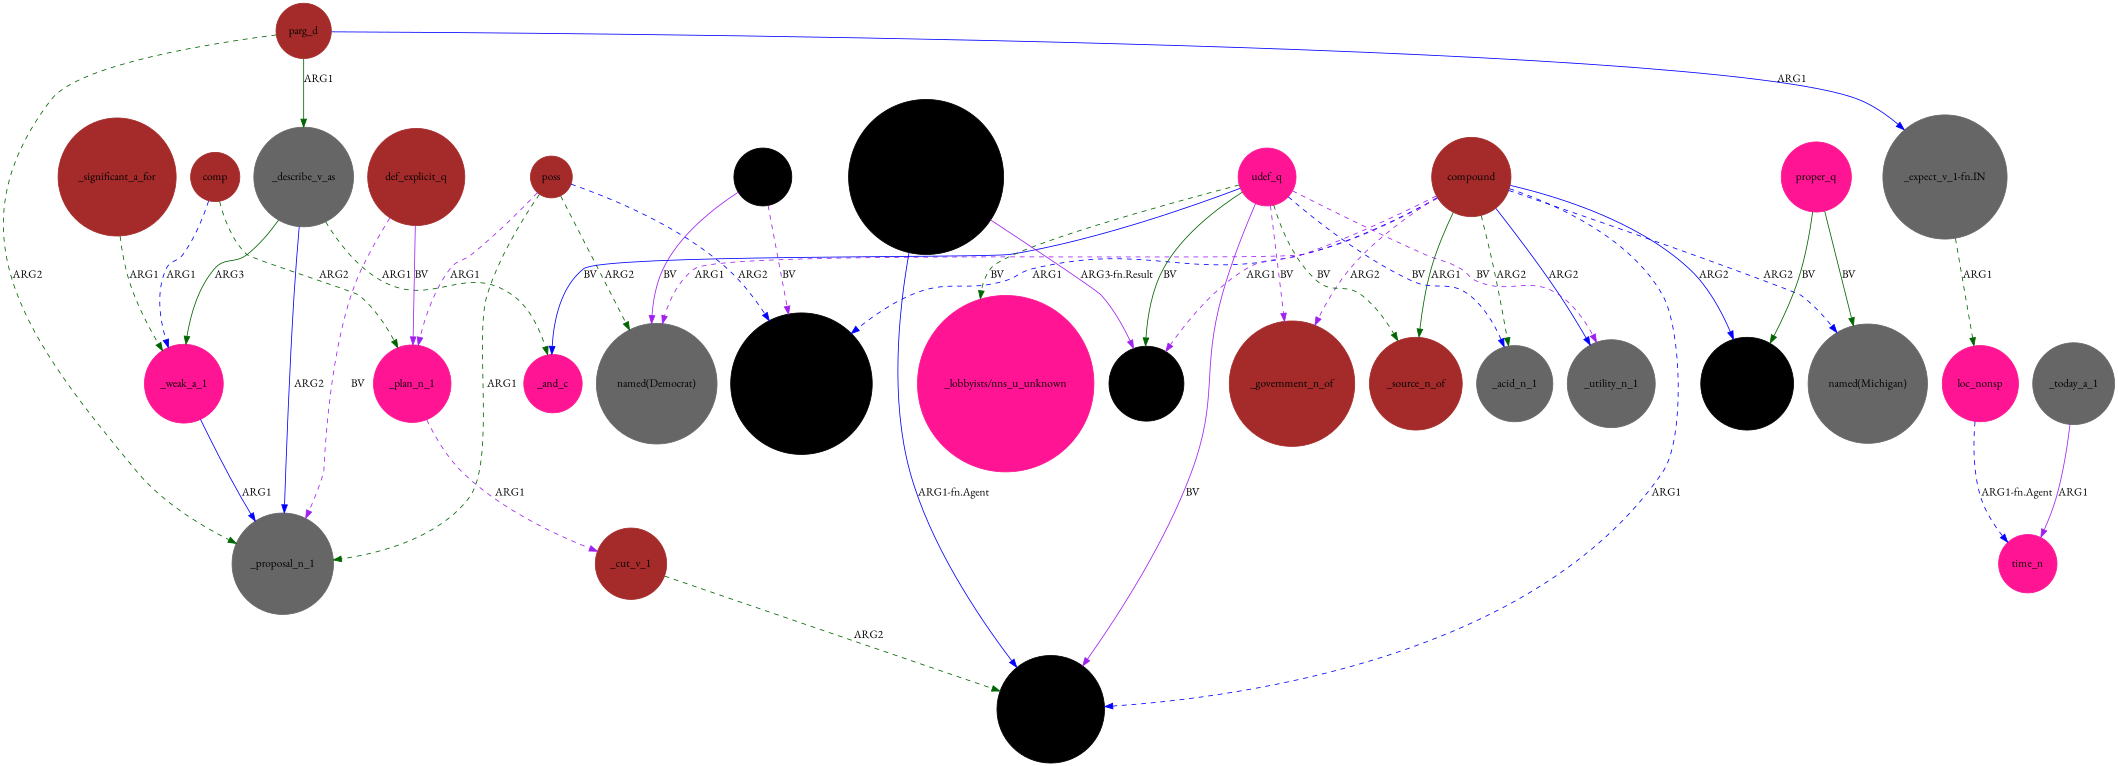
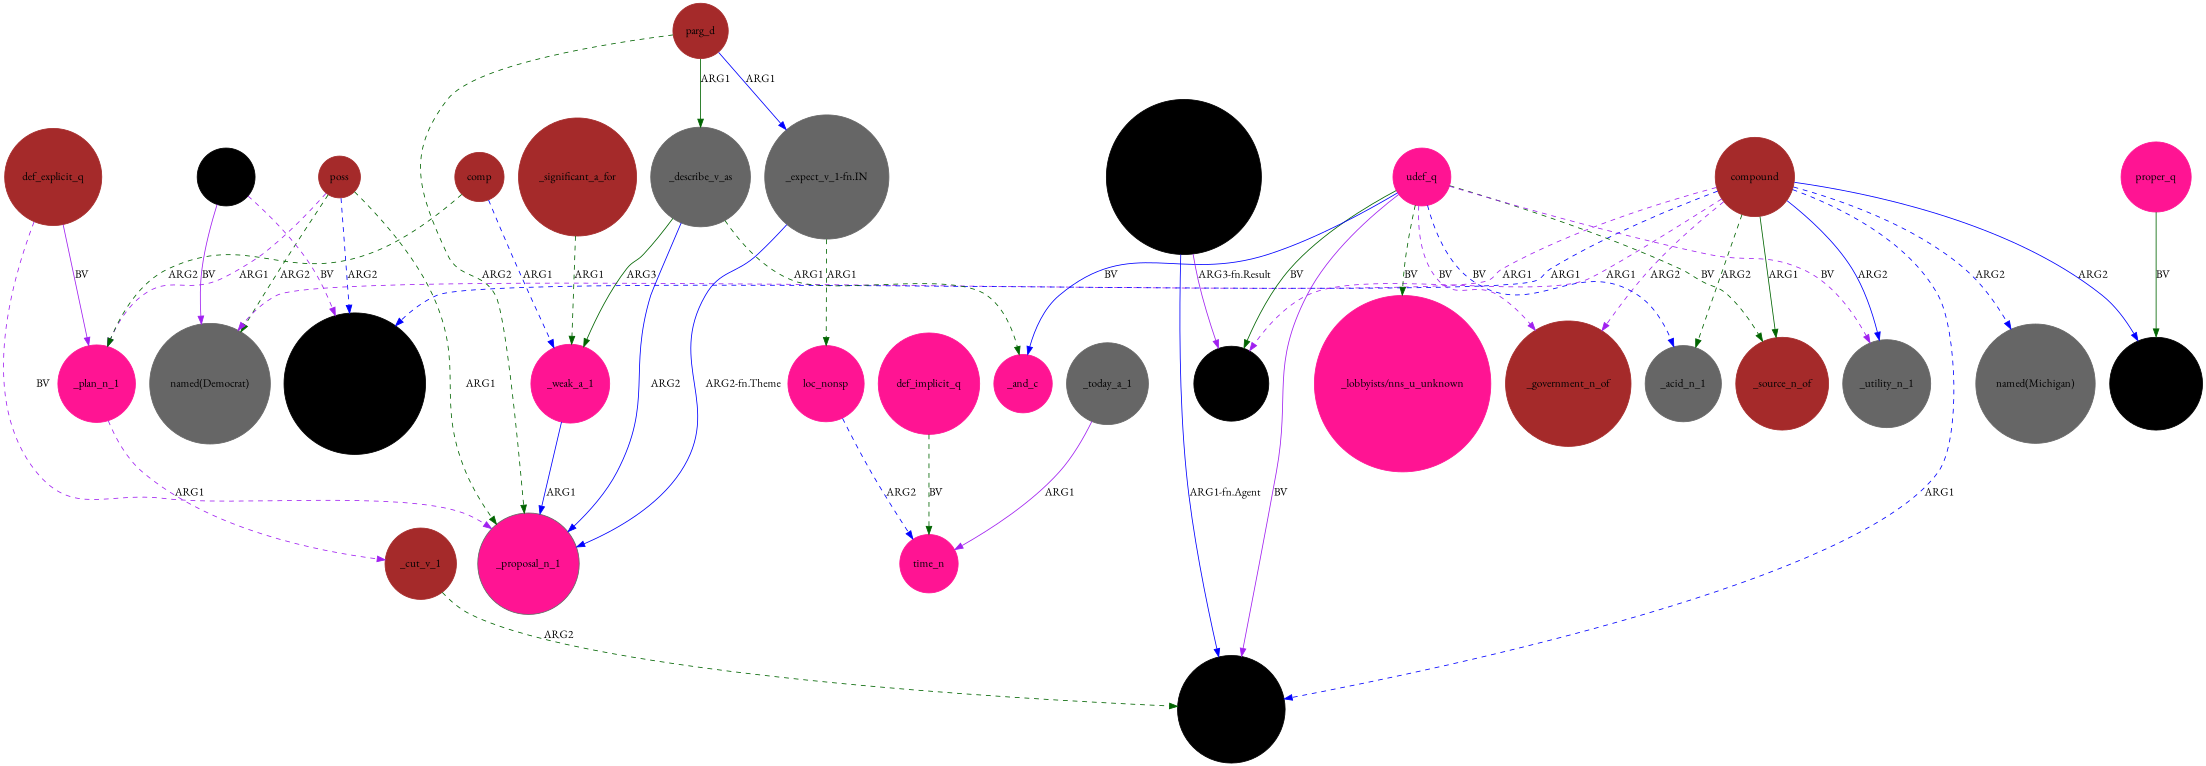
(1838, 265) -> none
none -> (929, 384)
none -> (695, 391)
(2017, 493) -> (901, 493)
(283, 564) -> (528, 564)
